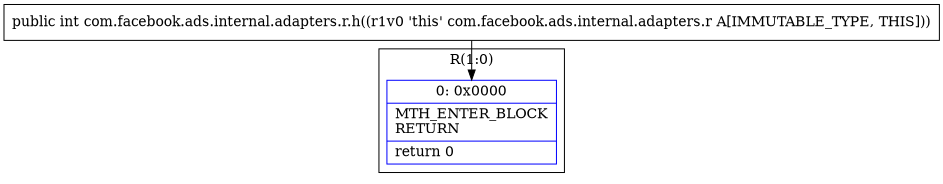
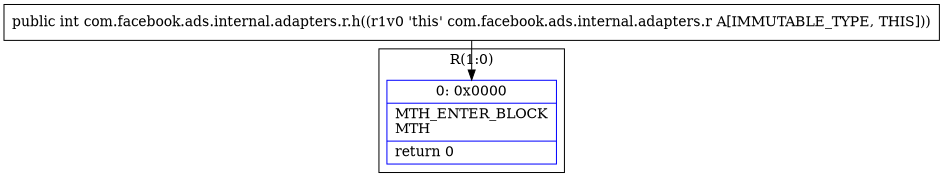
(427, 129) -> (413, 129)
